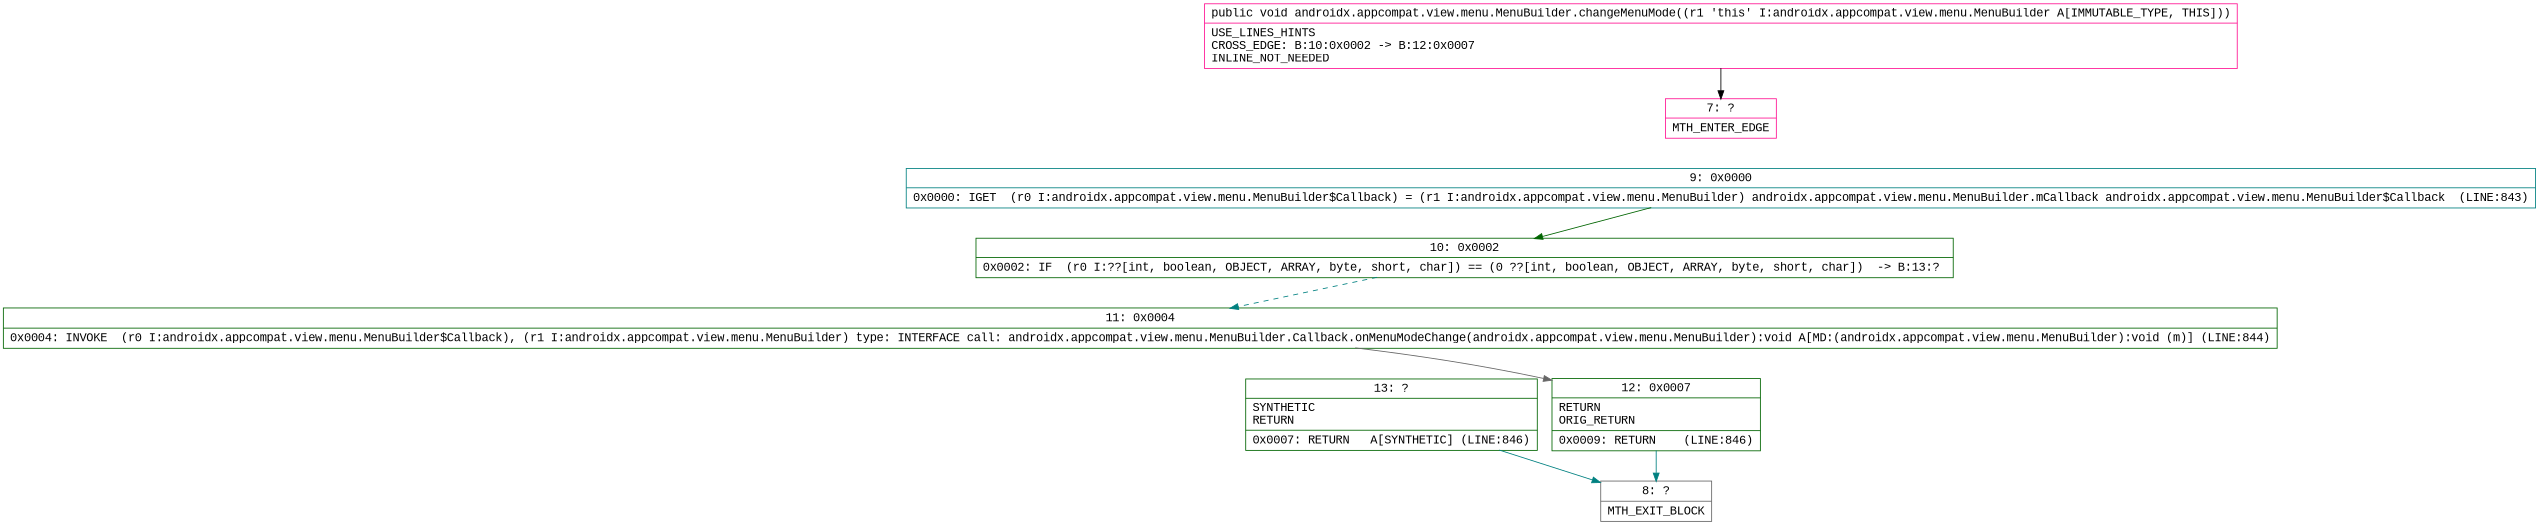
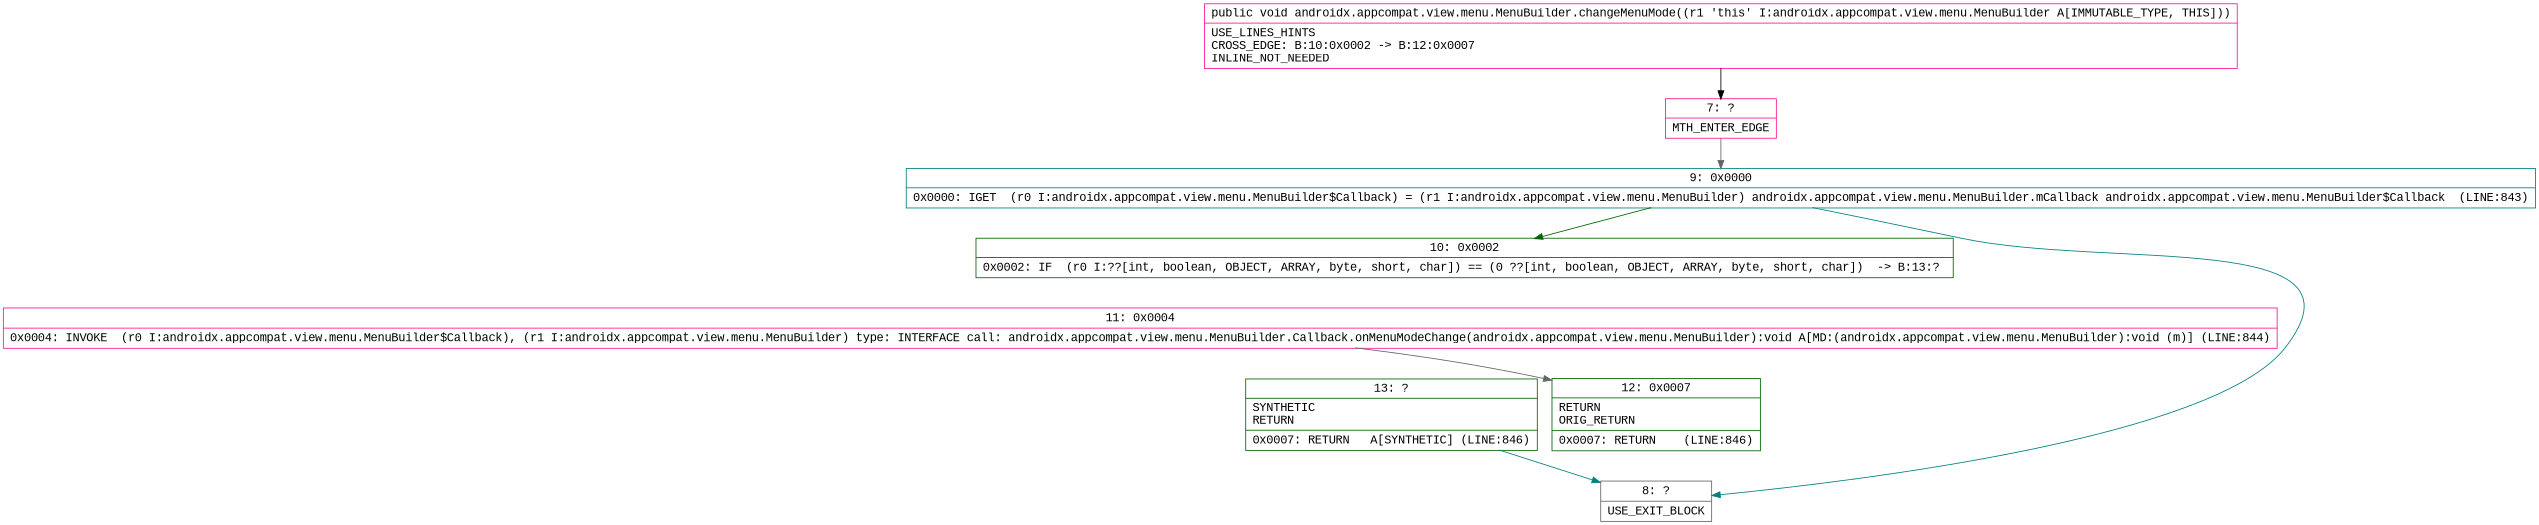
none -> (1721, 149)
(1308, 292) -> none
(1140, 328) -> (1140, 328)
(1656, 440) -> (1656, 440)
(1656, 462) -> (2273, 358)
(1656, 511) -> (1656, 511)
